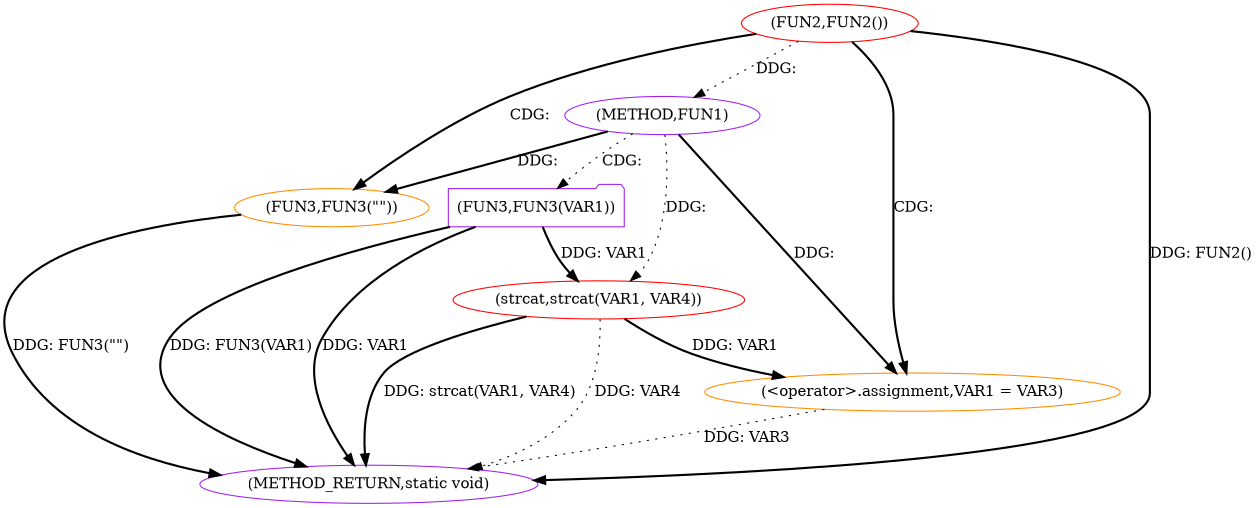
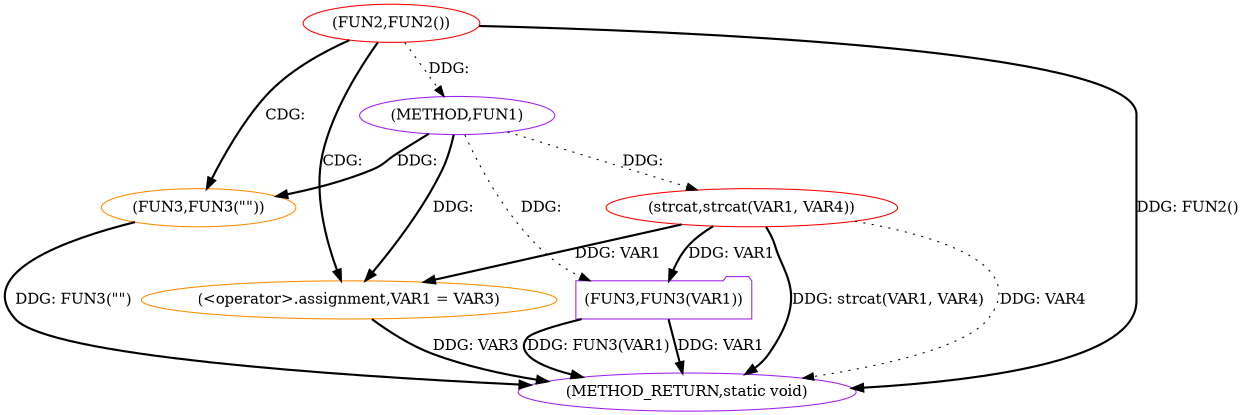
(625, 162) -> (544, 208)
(554, 251) -> (689, 245)
(652, 440) -> (450, 360)
